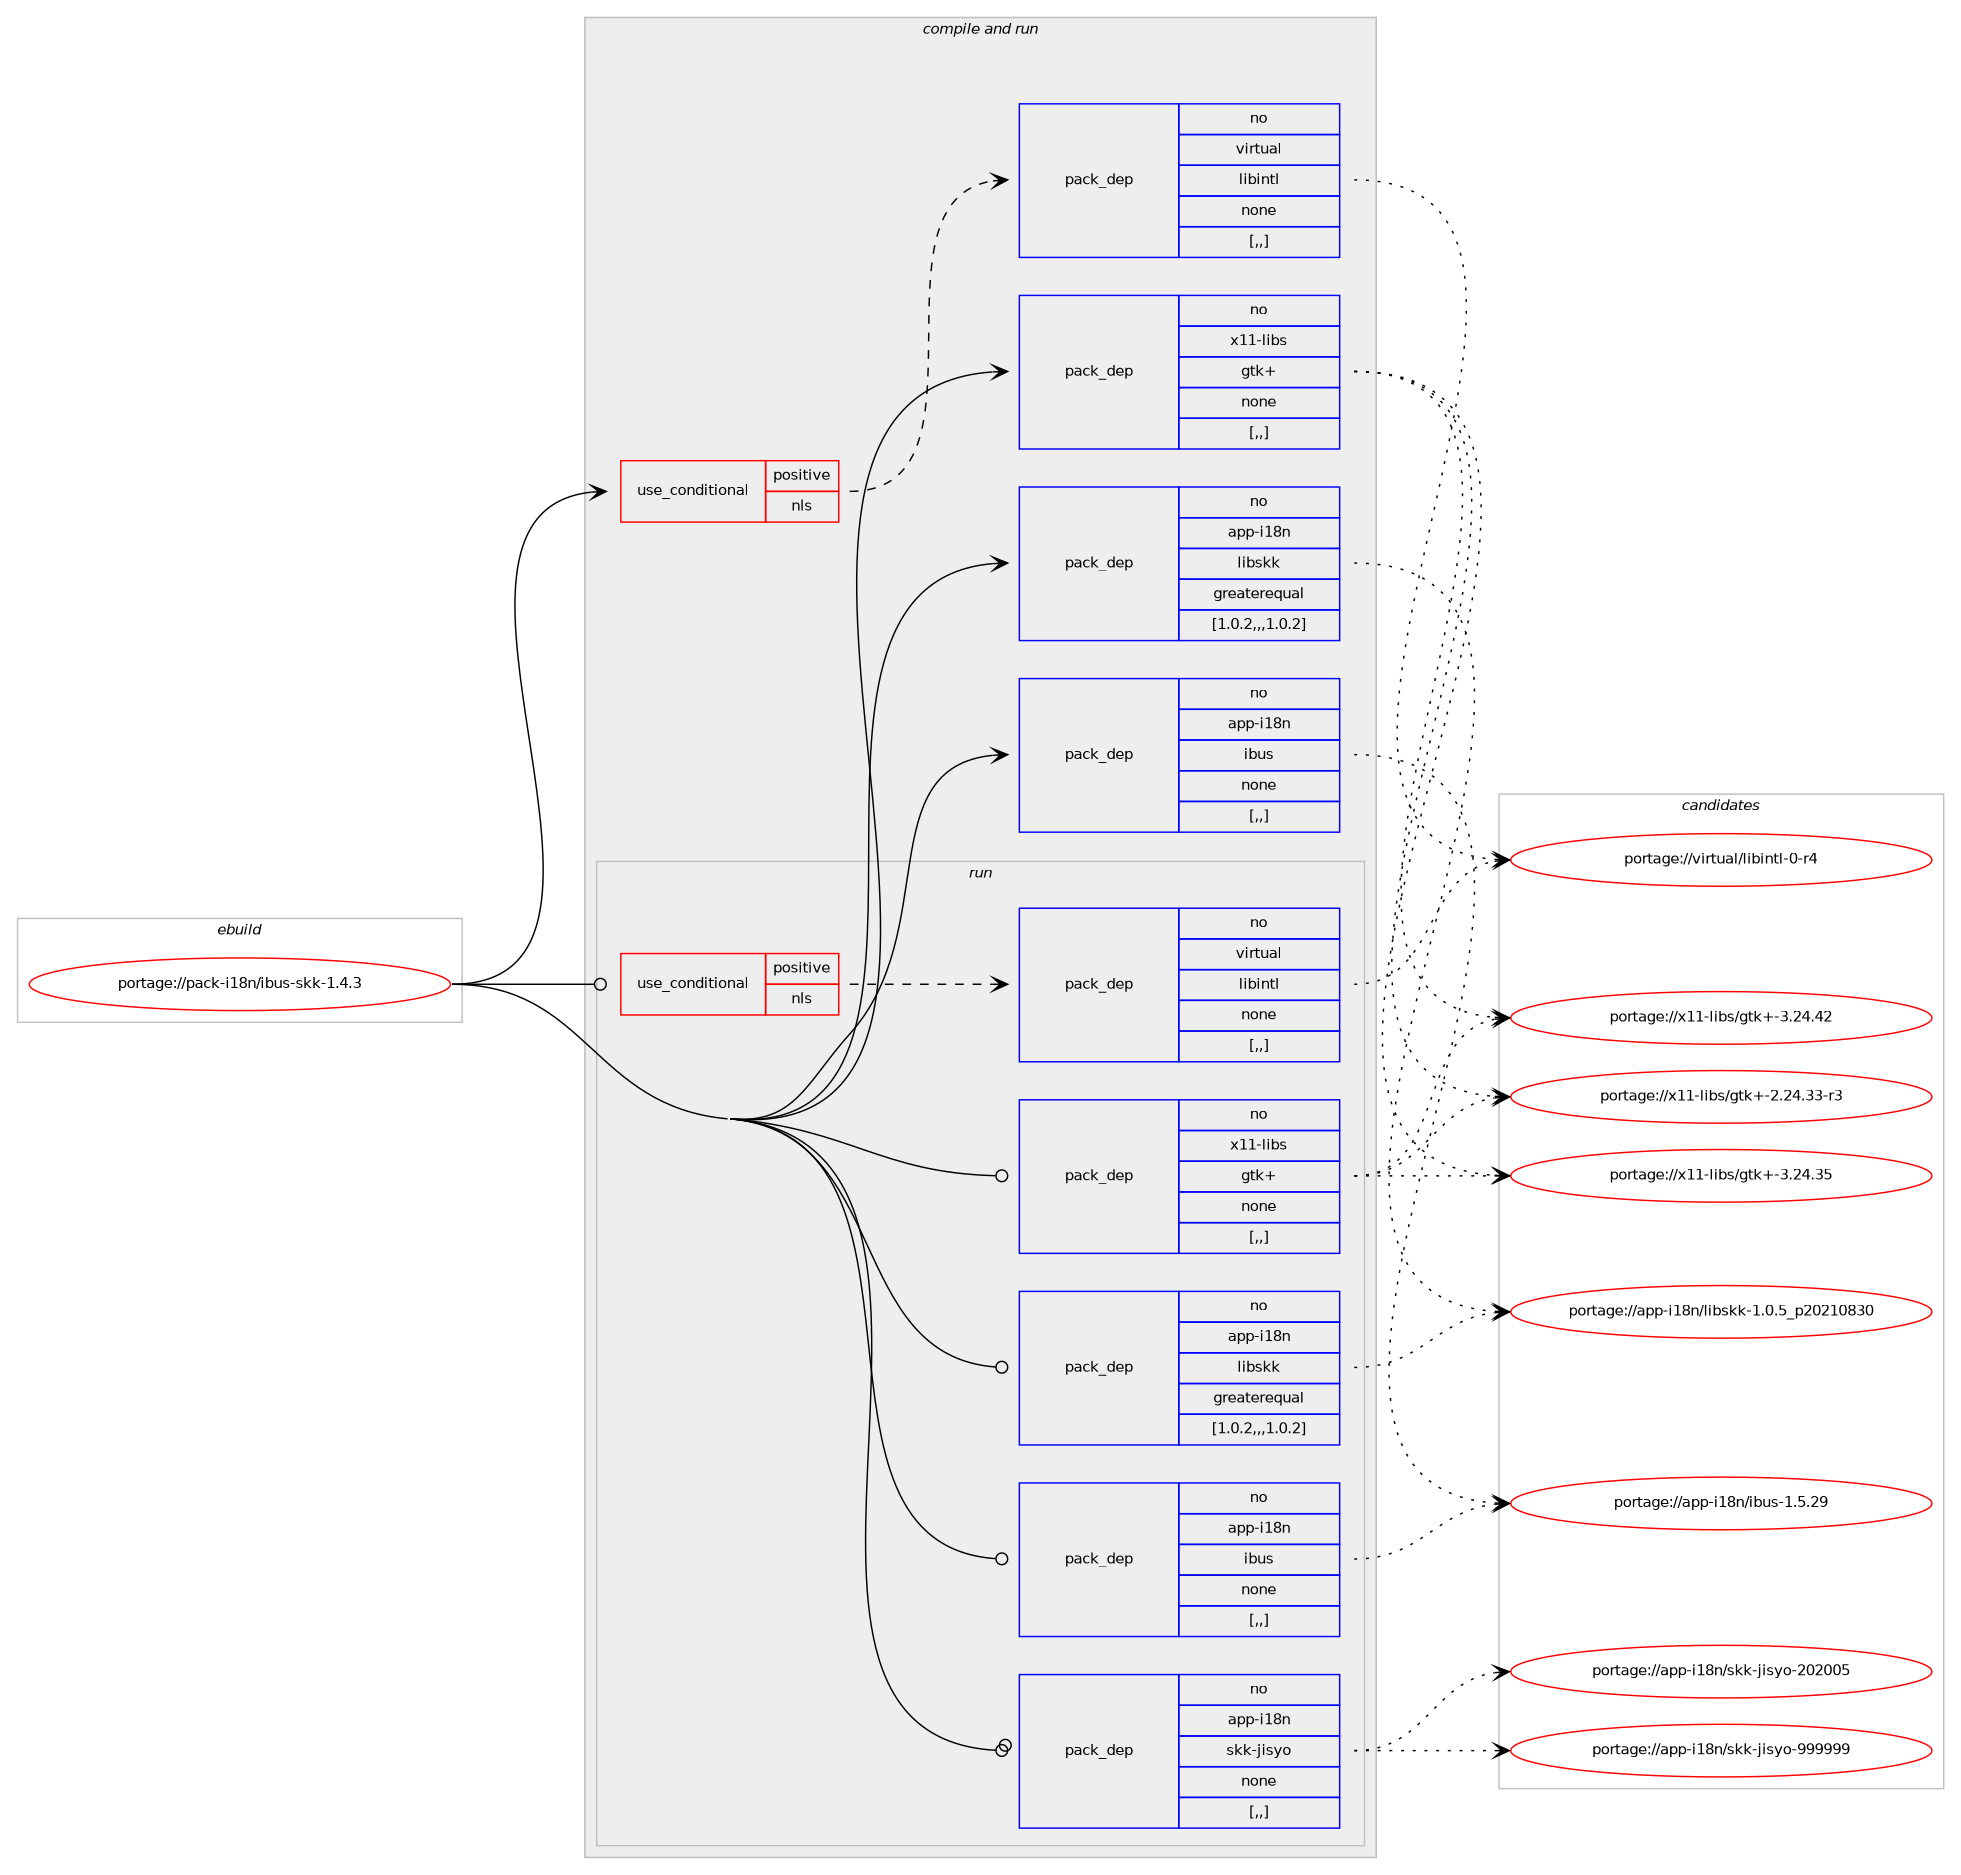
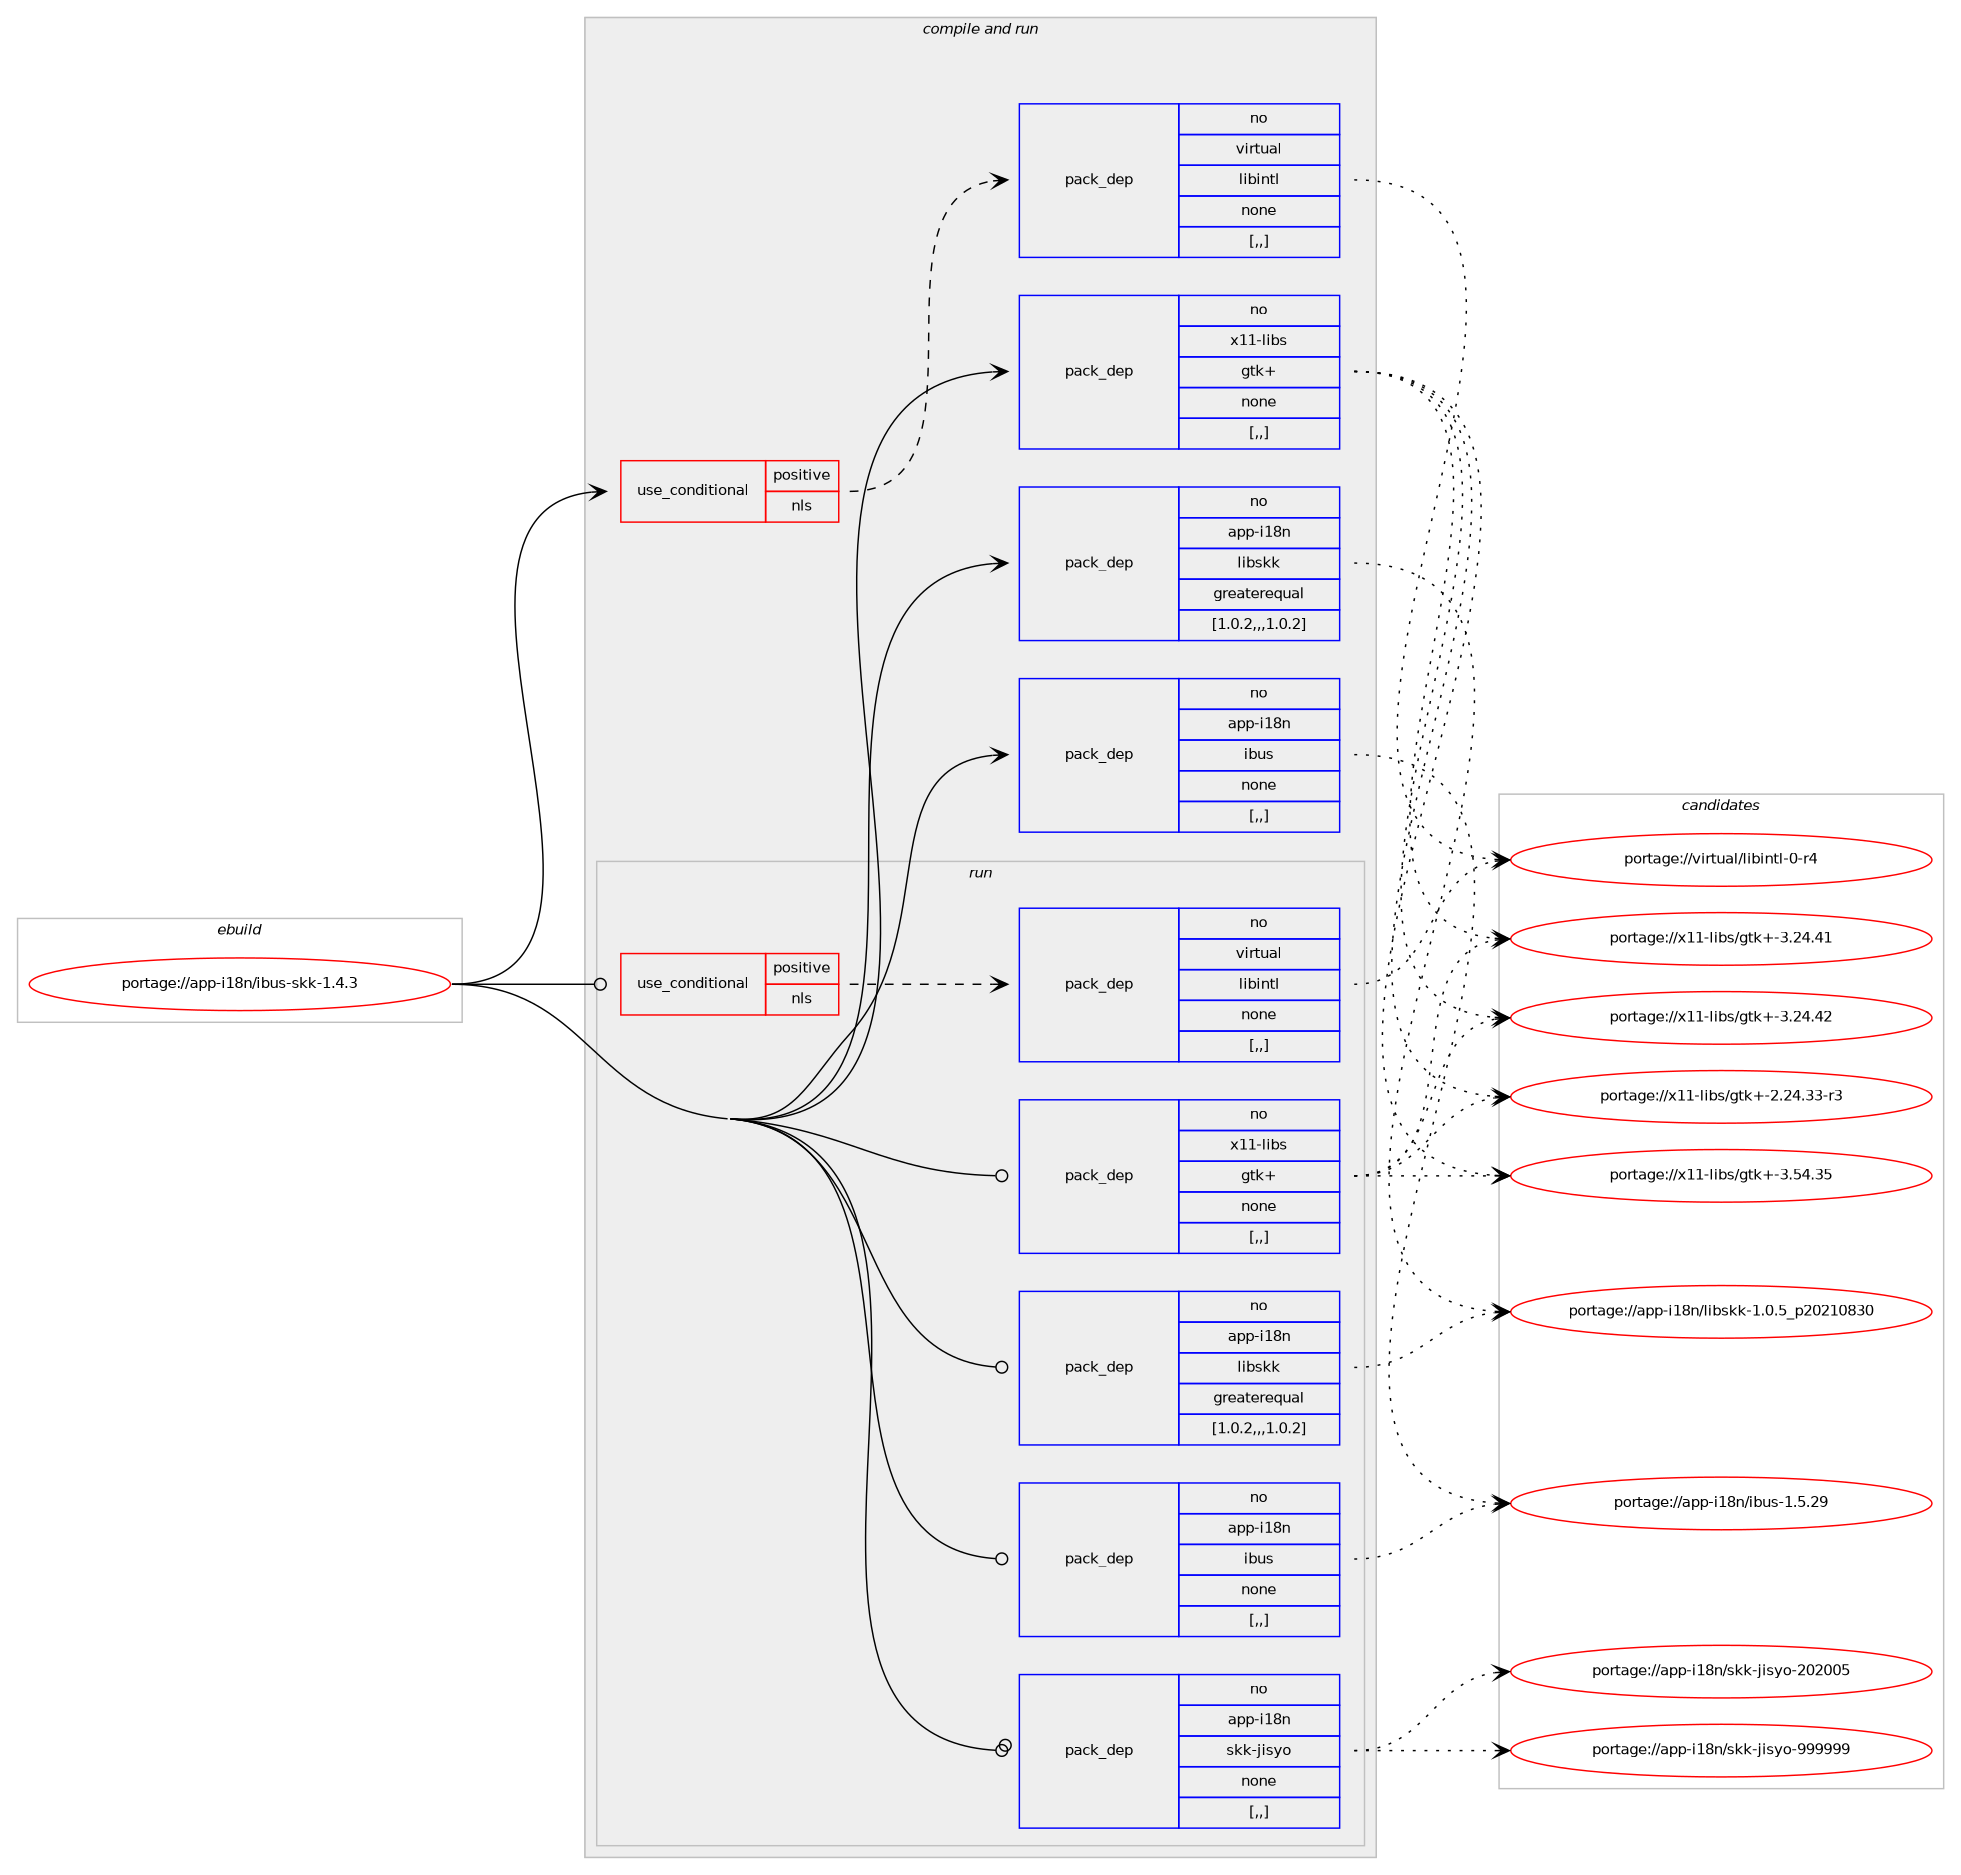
none -> (1721, 939)
(240, 984) -> (240, 984)
(1721, 1176) -> (1721, 1176)
